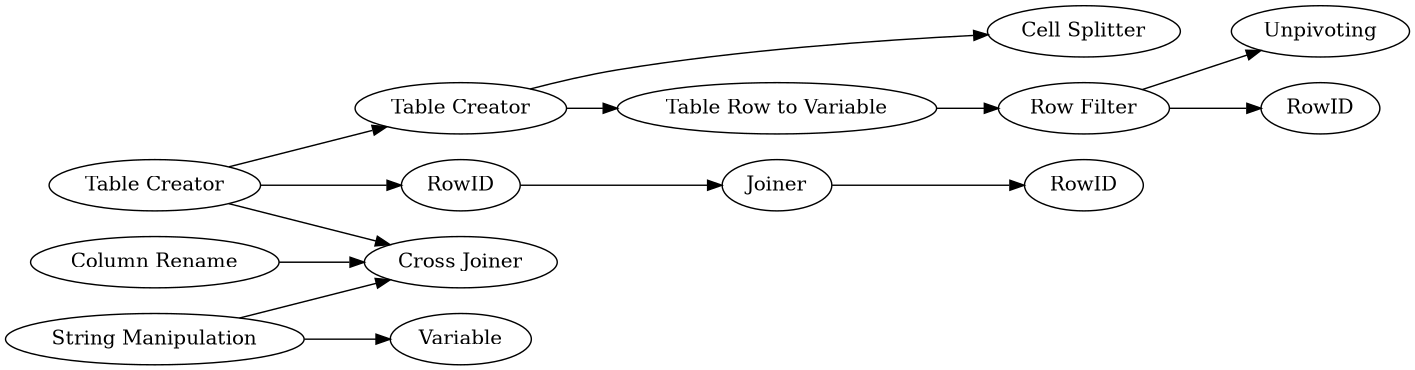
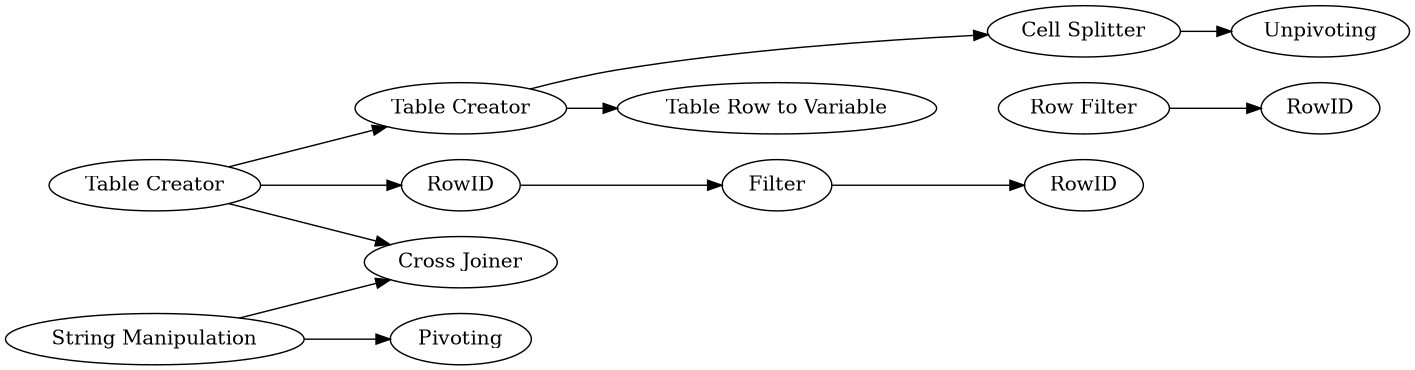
(1195, 72) -> (1199, 31)
(960, 108) -> none
(777, 185) -> (777, 185)
(155, 262) -> none
(461, 339) -> (461, 339)
